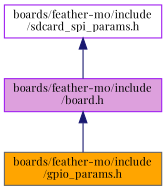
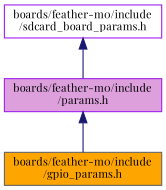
(83, 21) -> (83, 21)
(83, 95) -> (83, 95)
